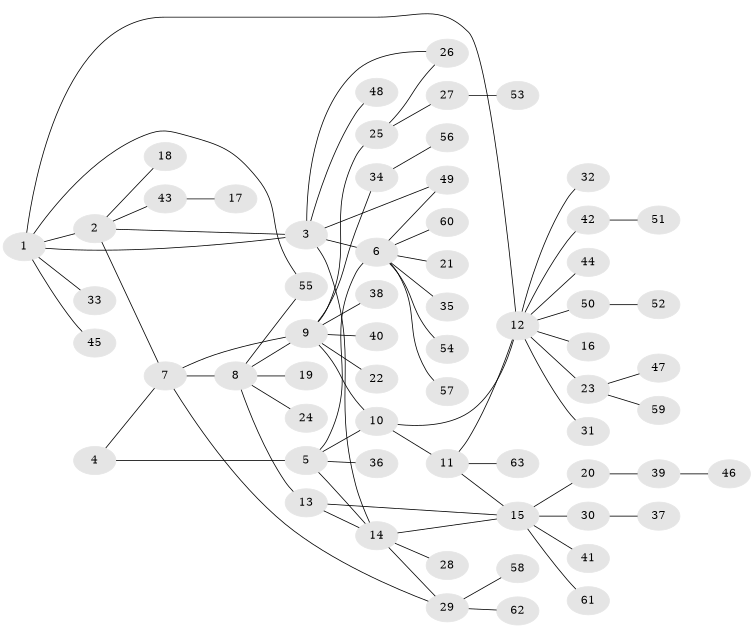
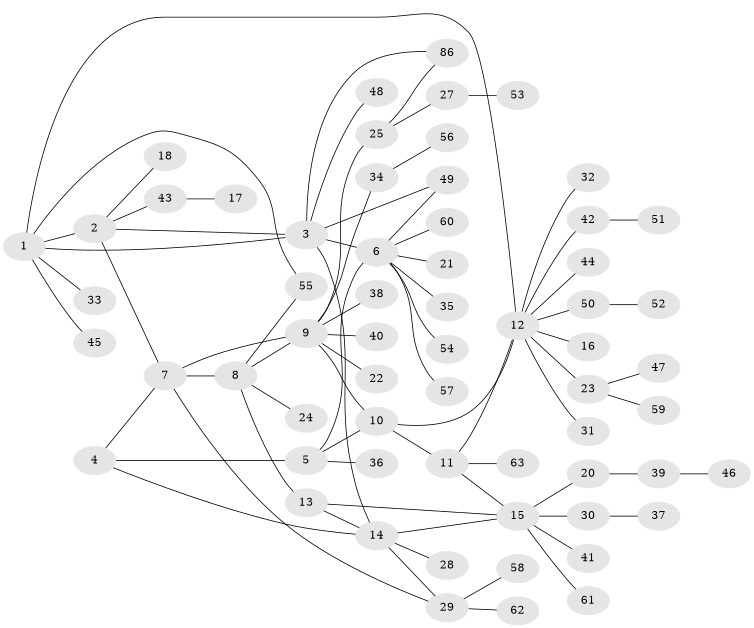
(447, 53) -> (447, 53)
(306, 376) -> none
(342, 498) -> (232, 510)
